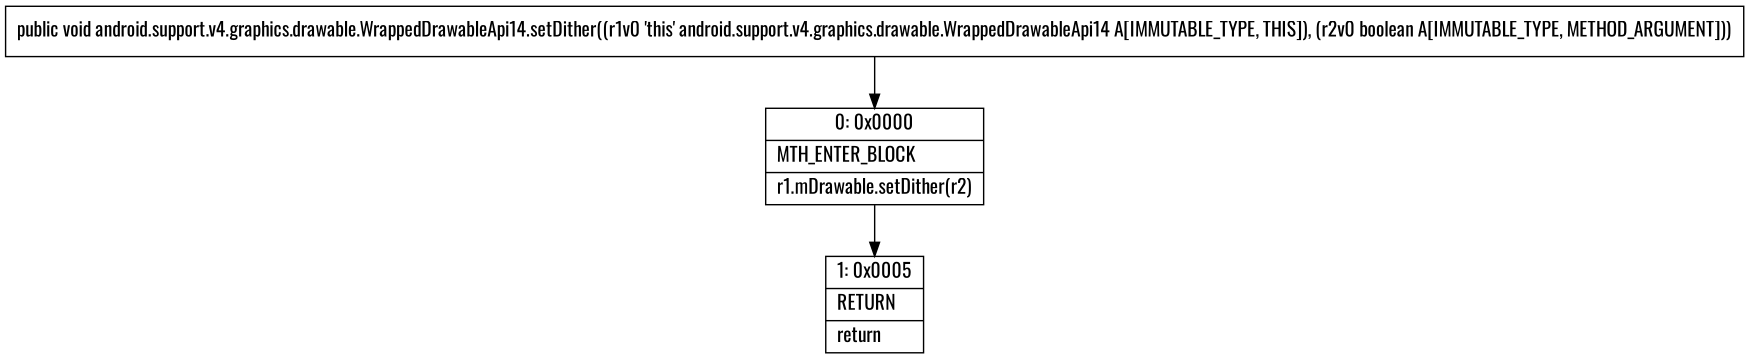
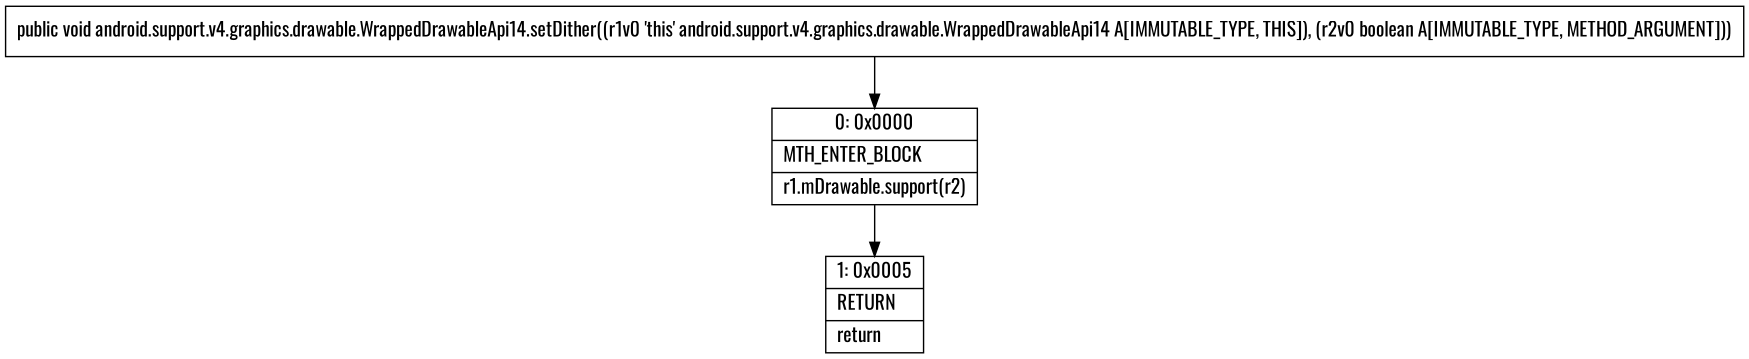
(875, 188) -> (875, 188)
